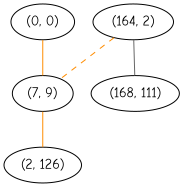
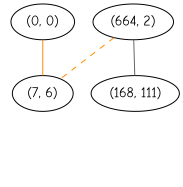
(133, 22) -> (133, 22)
(43, 93) -> (43, 93)
(43, 165) -> none
